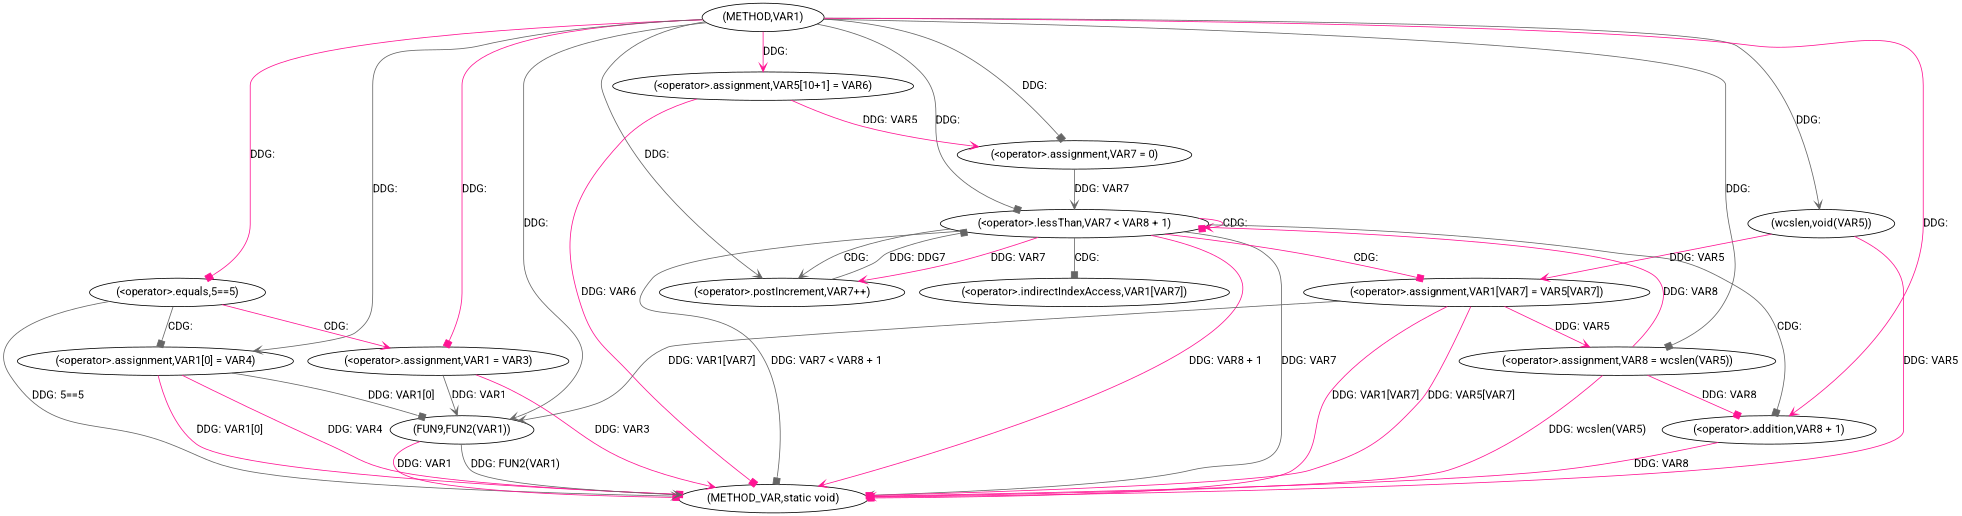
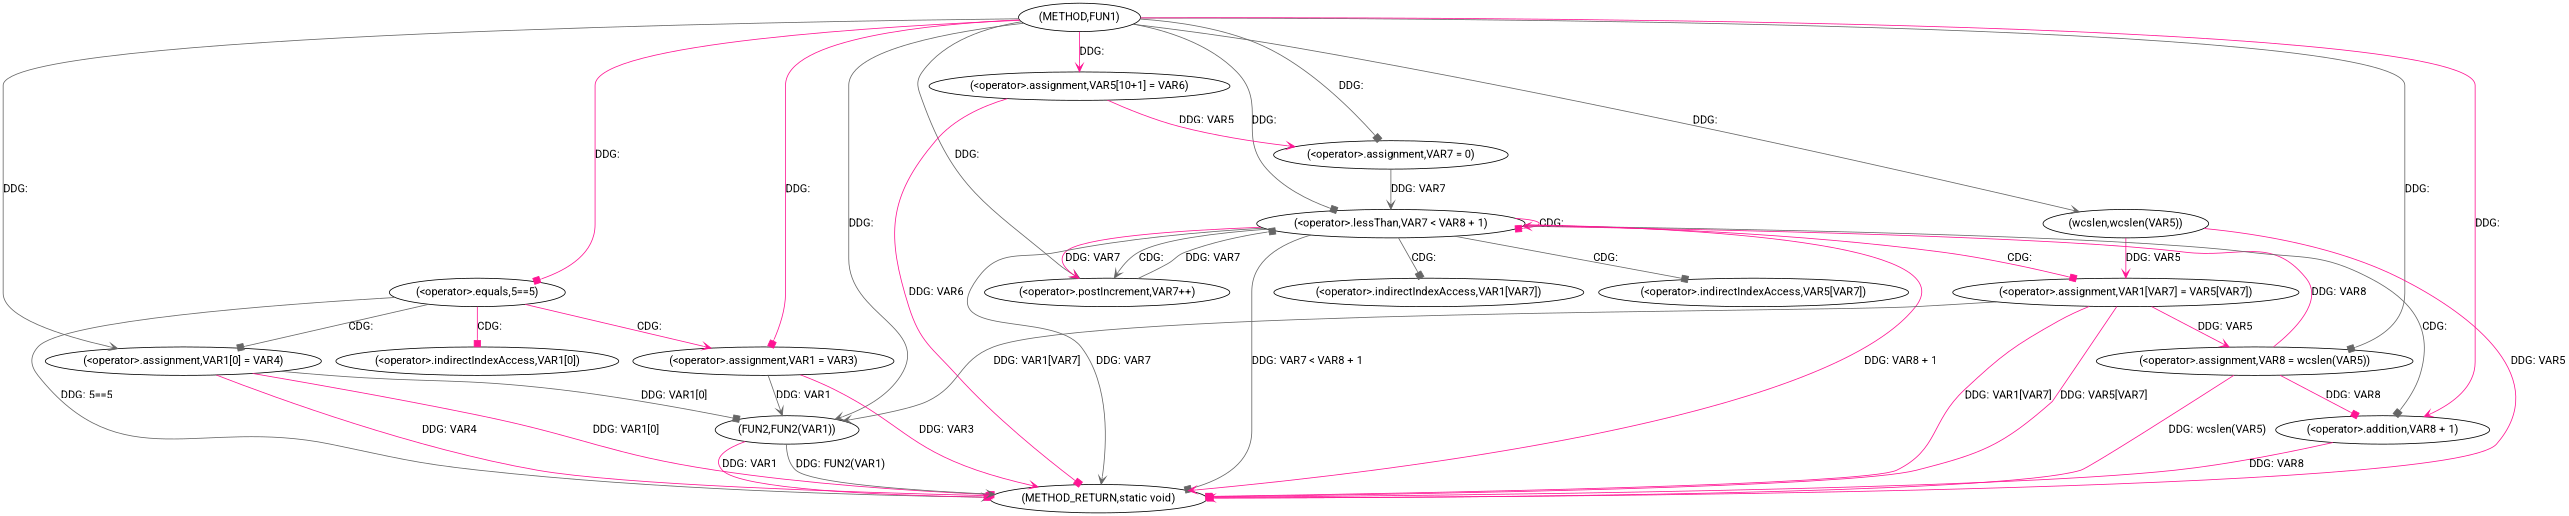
(763, 17) -> (1080, 17)
(1821, 224) -> (2126, 224)
(918, 258) -> (1213, 258)
none -> (1754, 292)
none -> (477, 361)
(462, 430) -> (787, 430)
(773, 499) -> (1098, 499)
